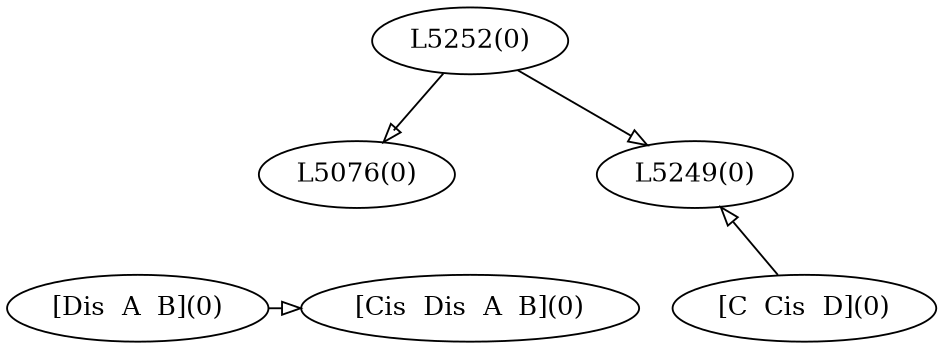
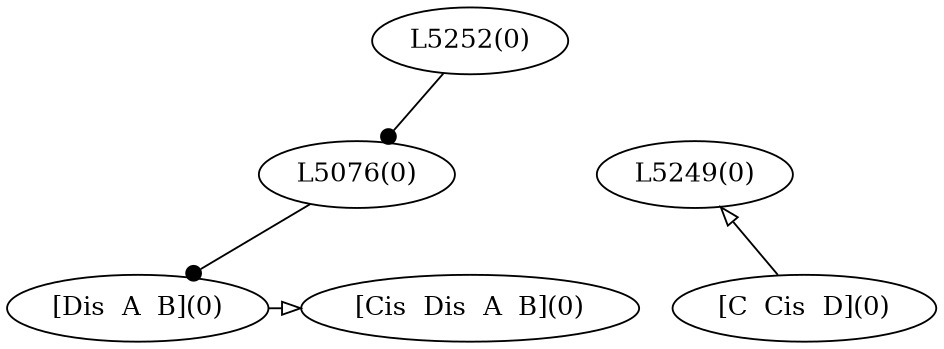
(419, 102) -> (419, 102)
(574, 103) -> none
none -> (256, 237)
